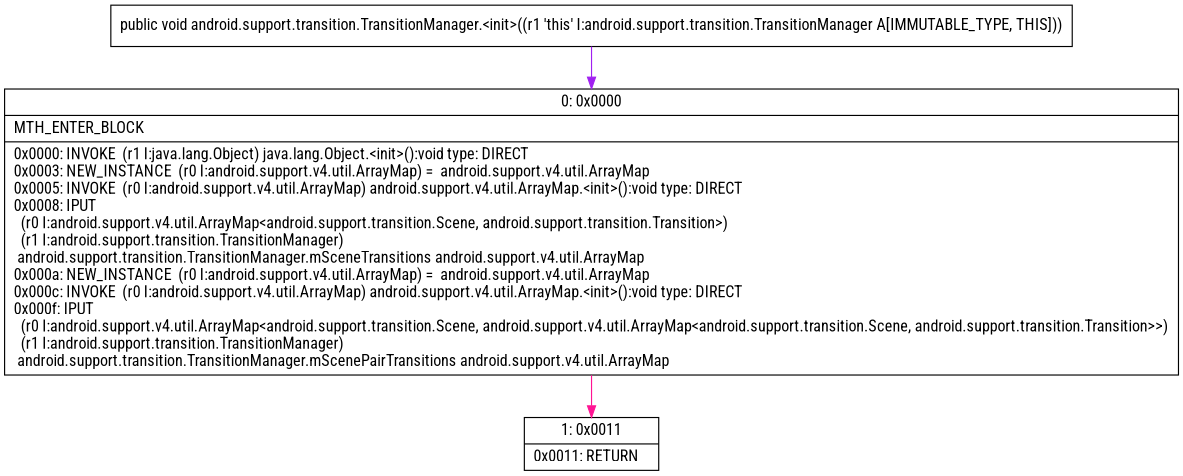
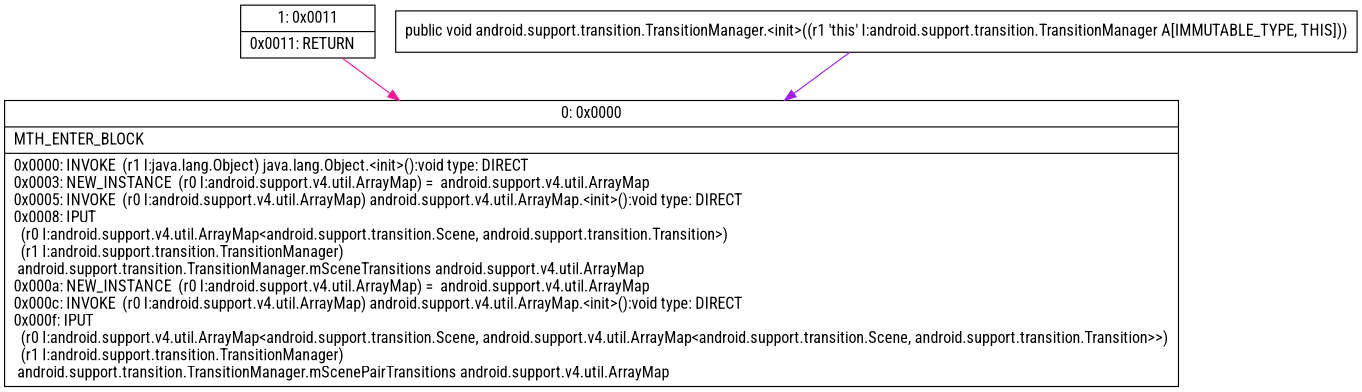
(592, 391) -> (366, 76)
